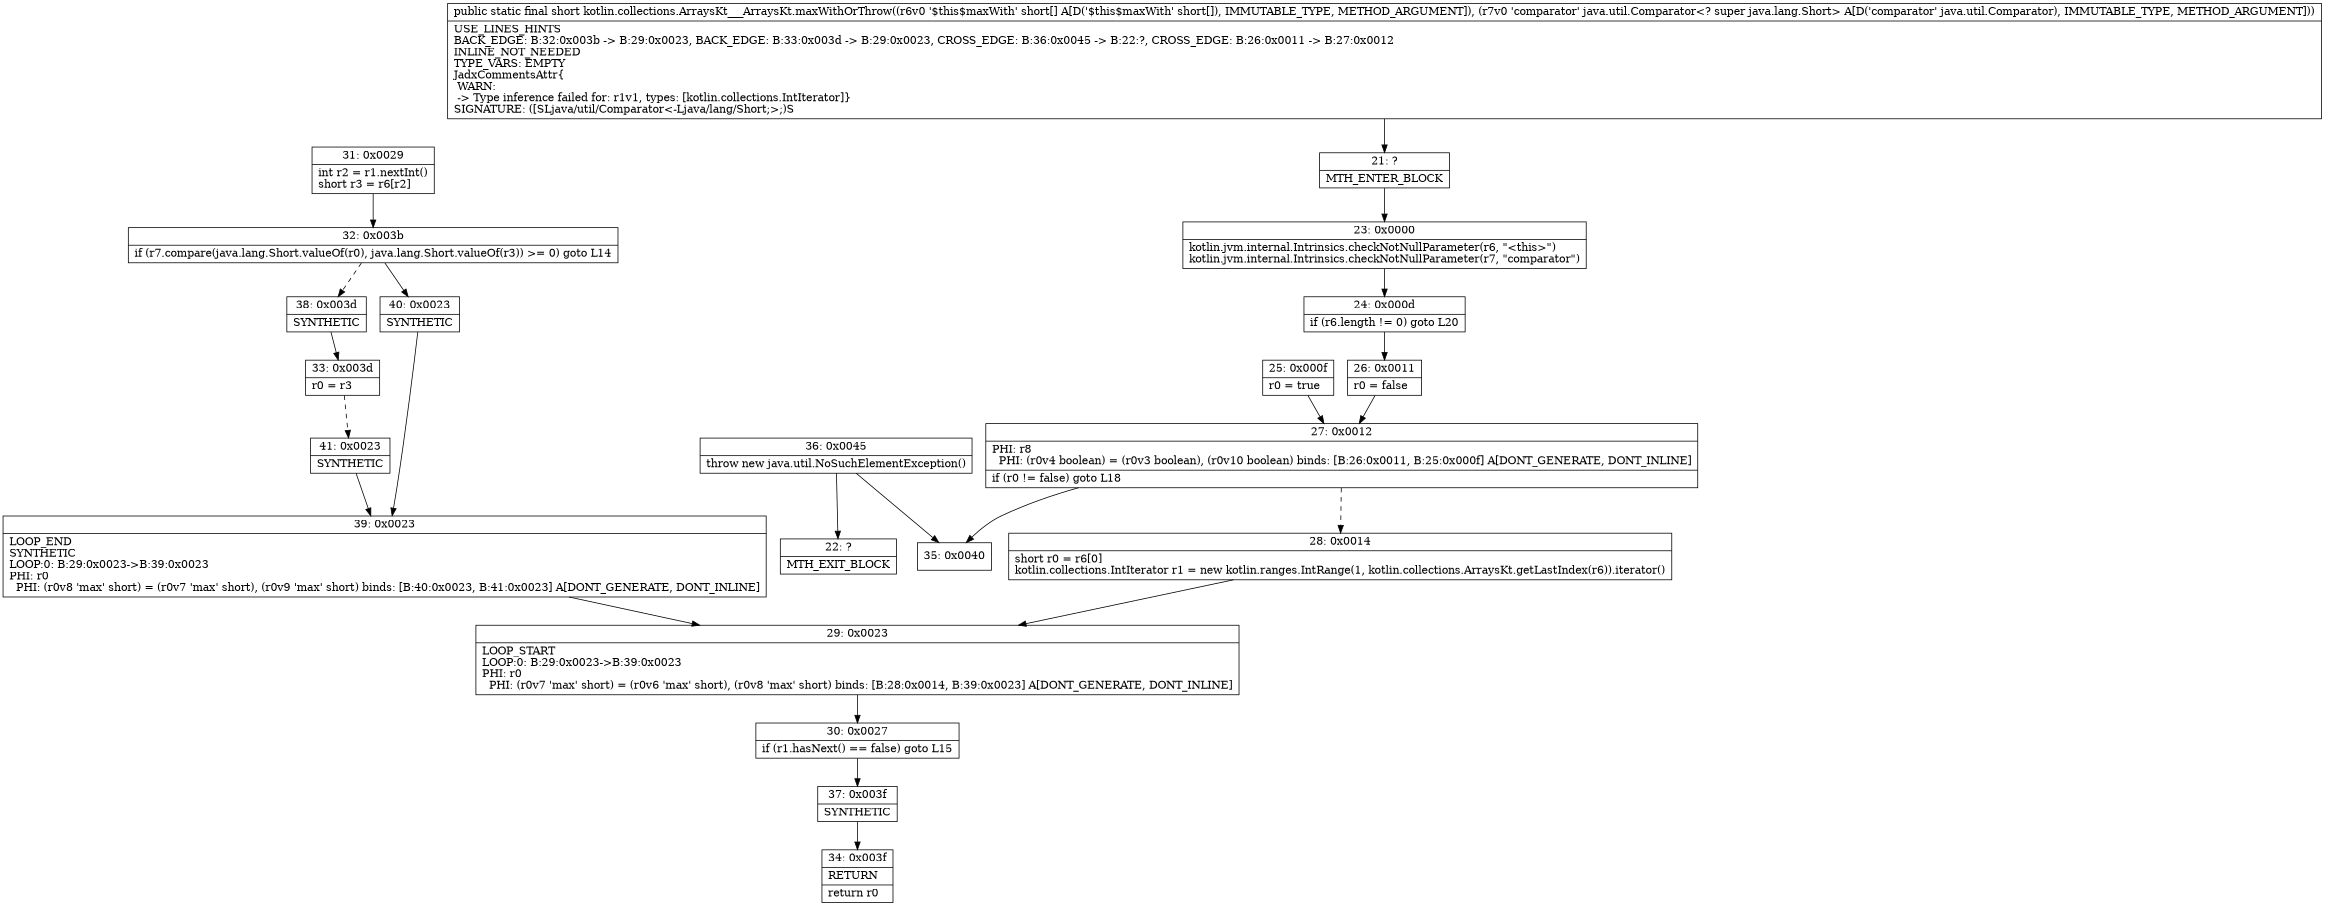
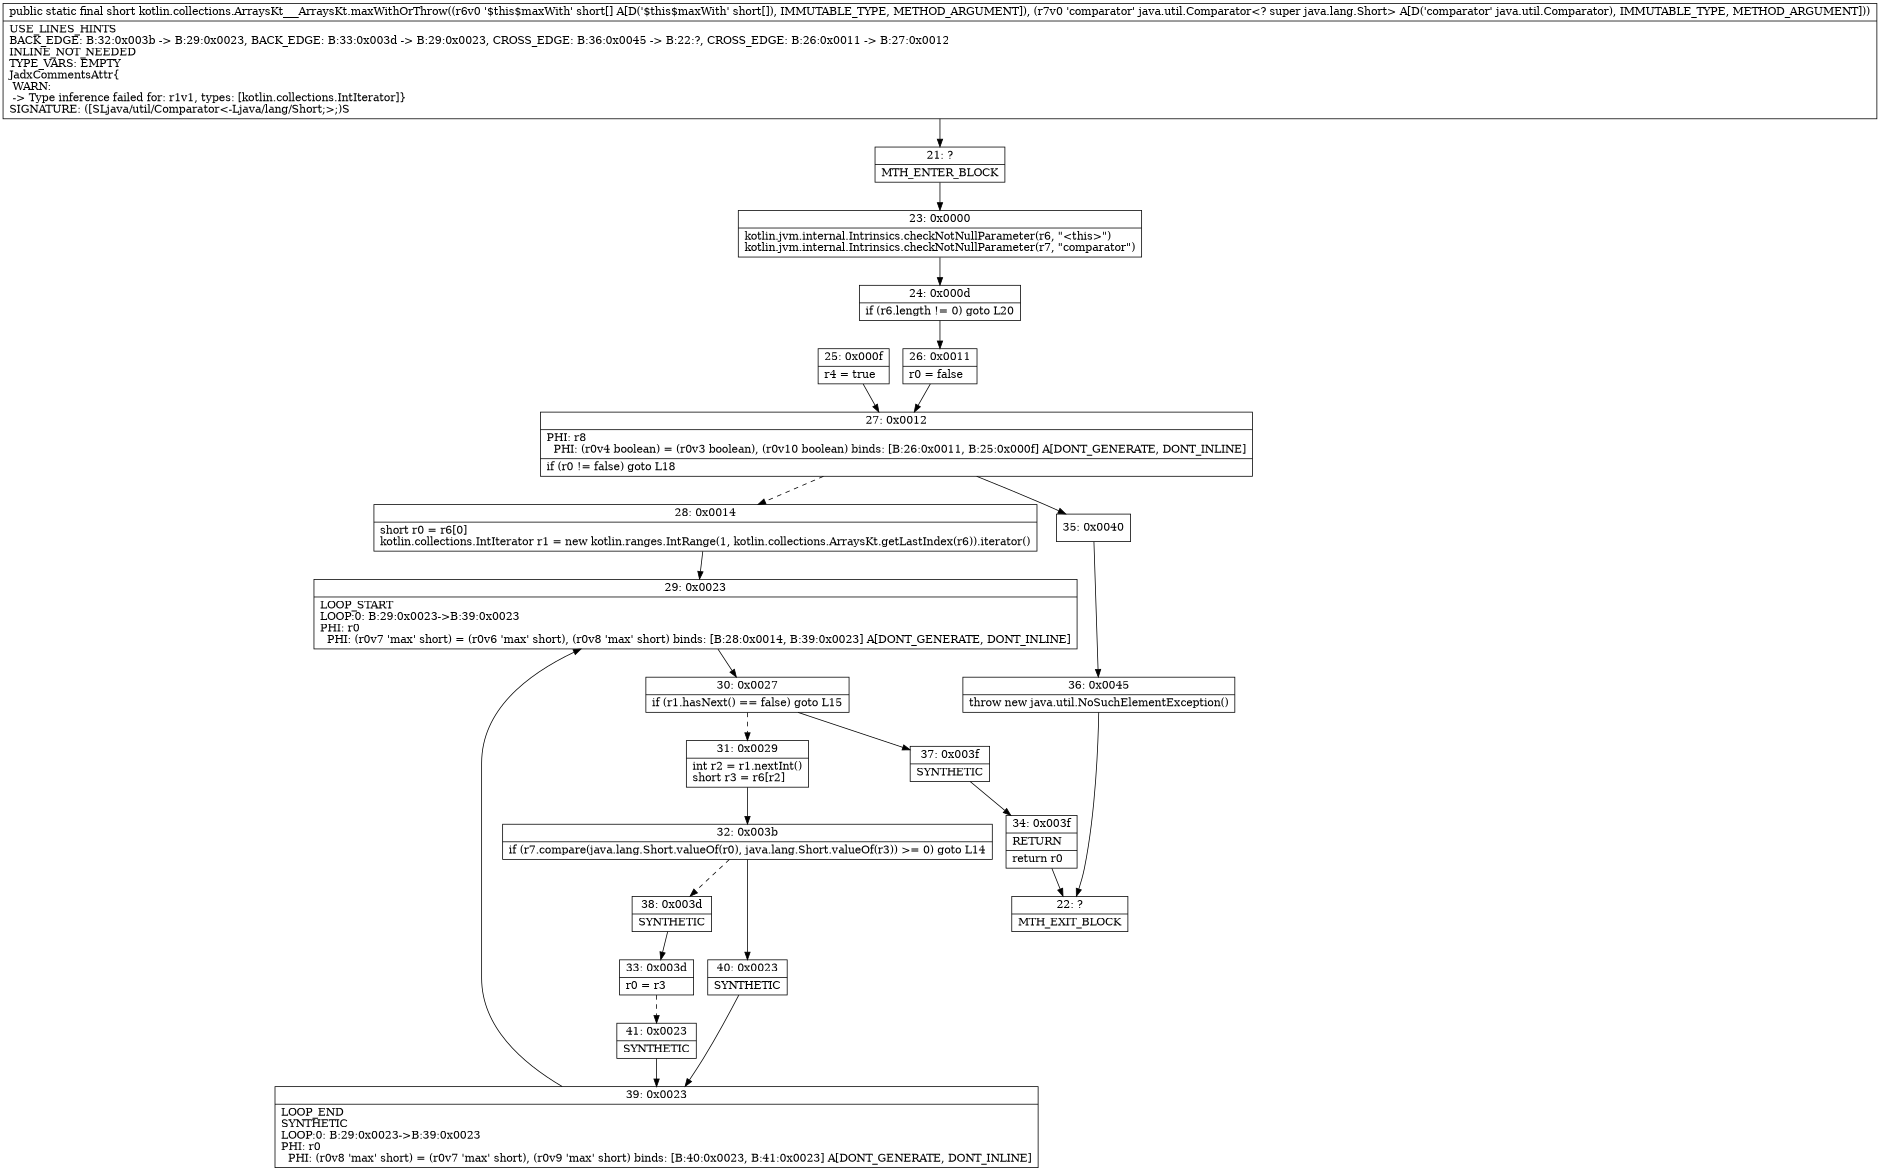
(1294, 386) -> (850, 375)
(894, 505) -> (1096, 606)
none -> (747, 723)
none -> (1056, 879)
